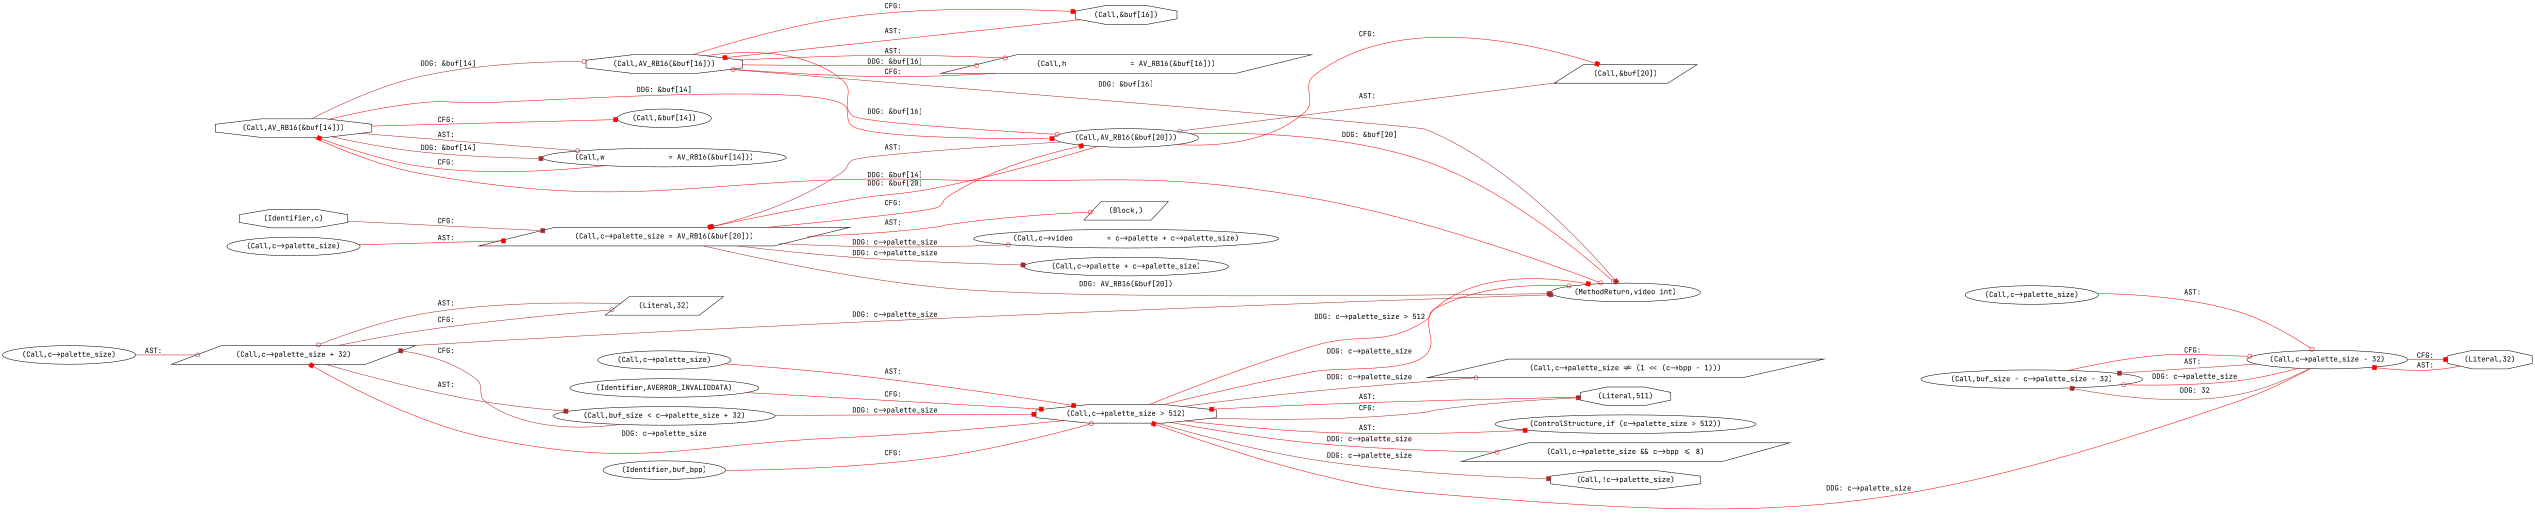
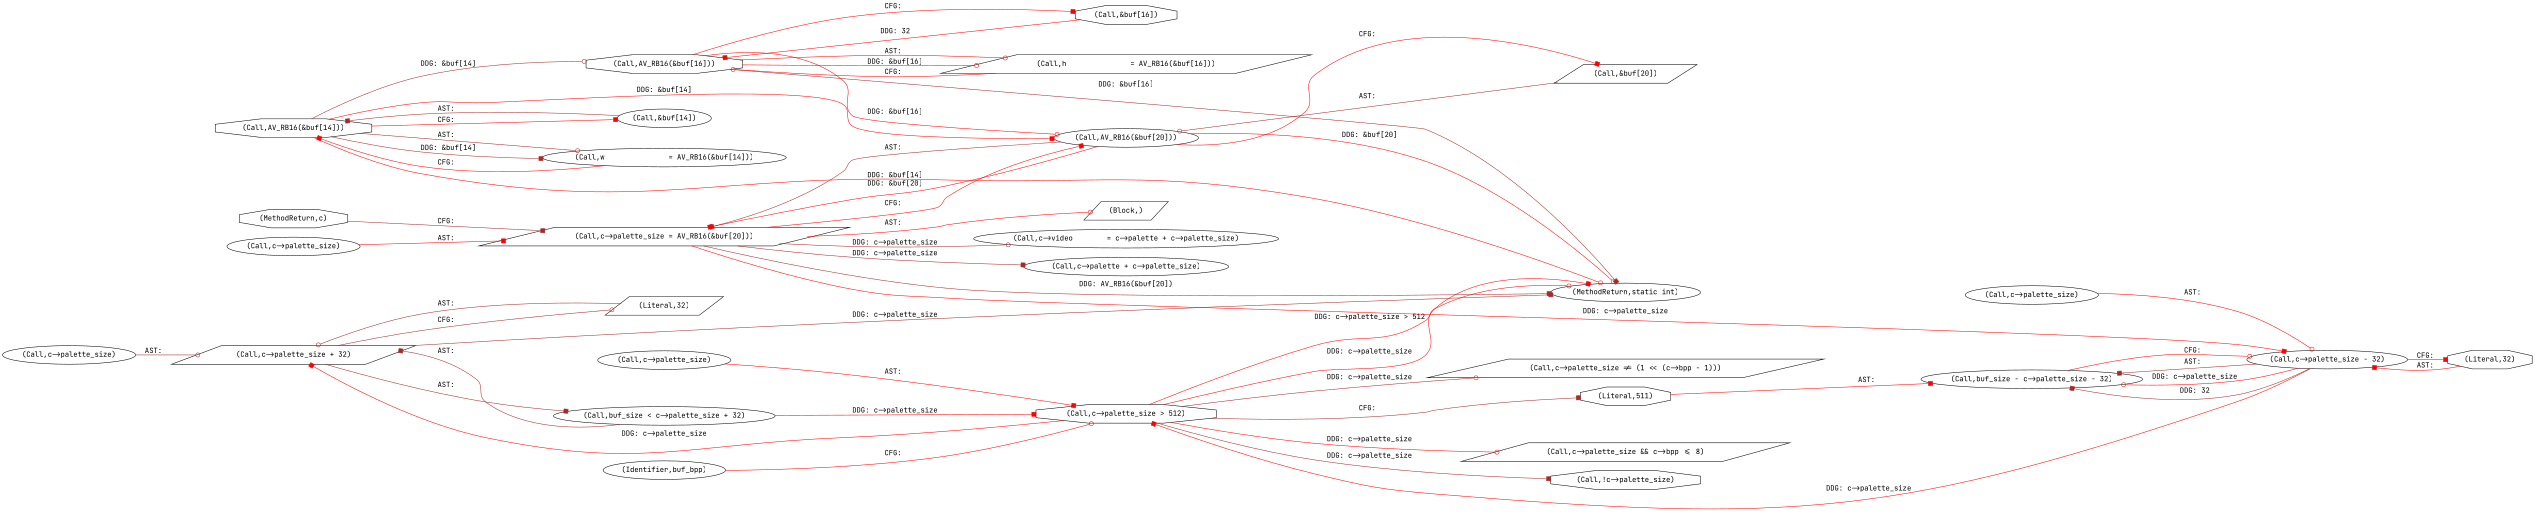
(895, 31) -> (895, 31)
none -> (485, 112)
(294, 219) -> (294, 219)
(1626, 292) -> (1626, 292)
none -> (1484, 316)
(448, 351) -> (448, 351)
(664, 388) -> none
(1398, 402) -> (1799, 389)
(1626, 424) -> none
